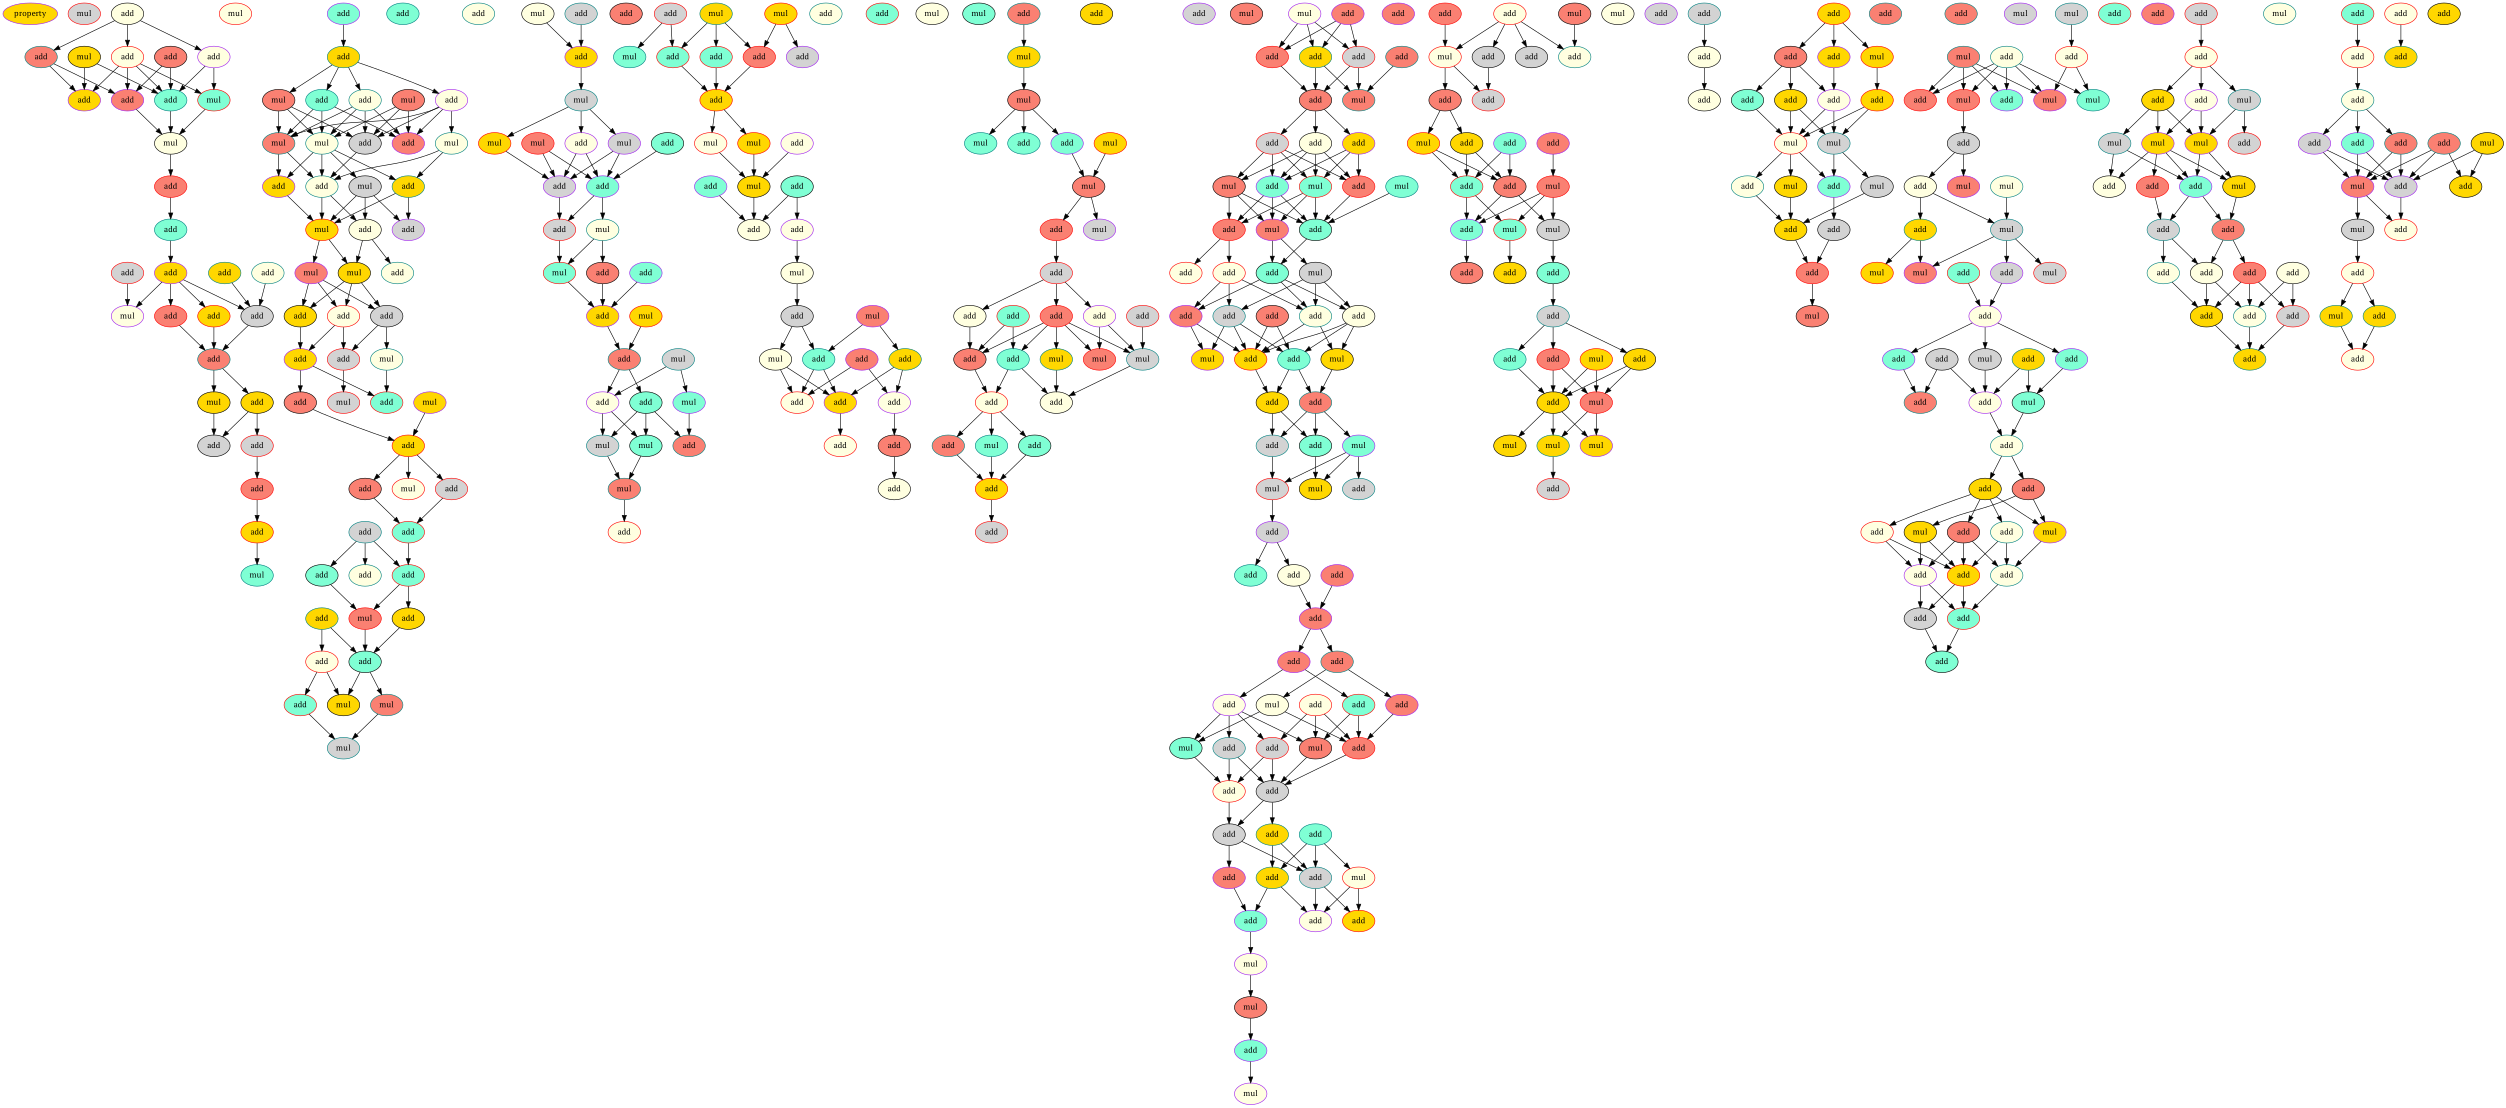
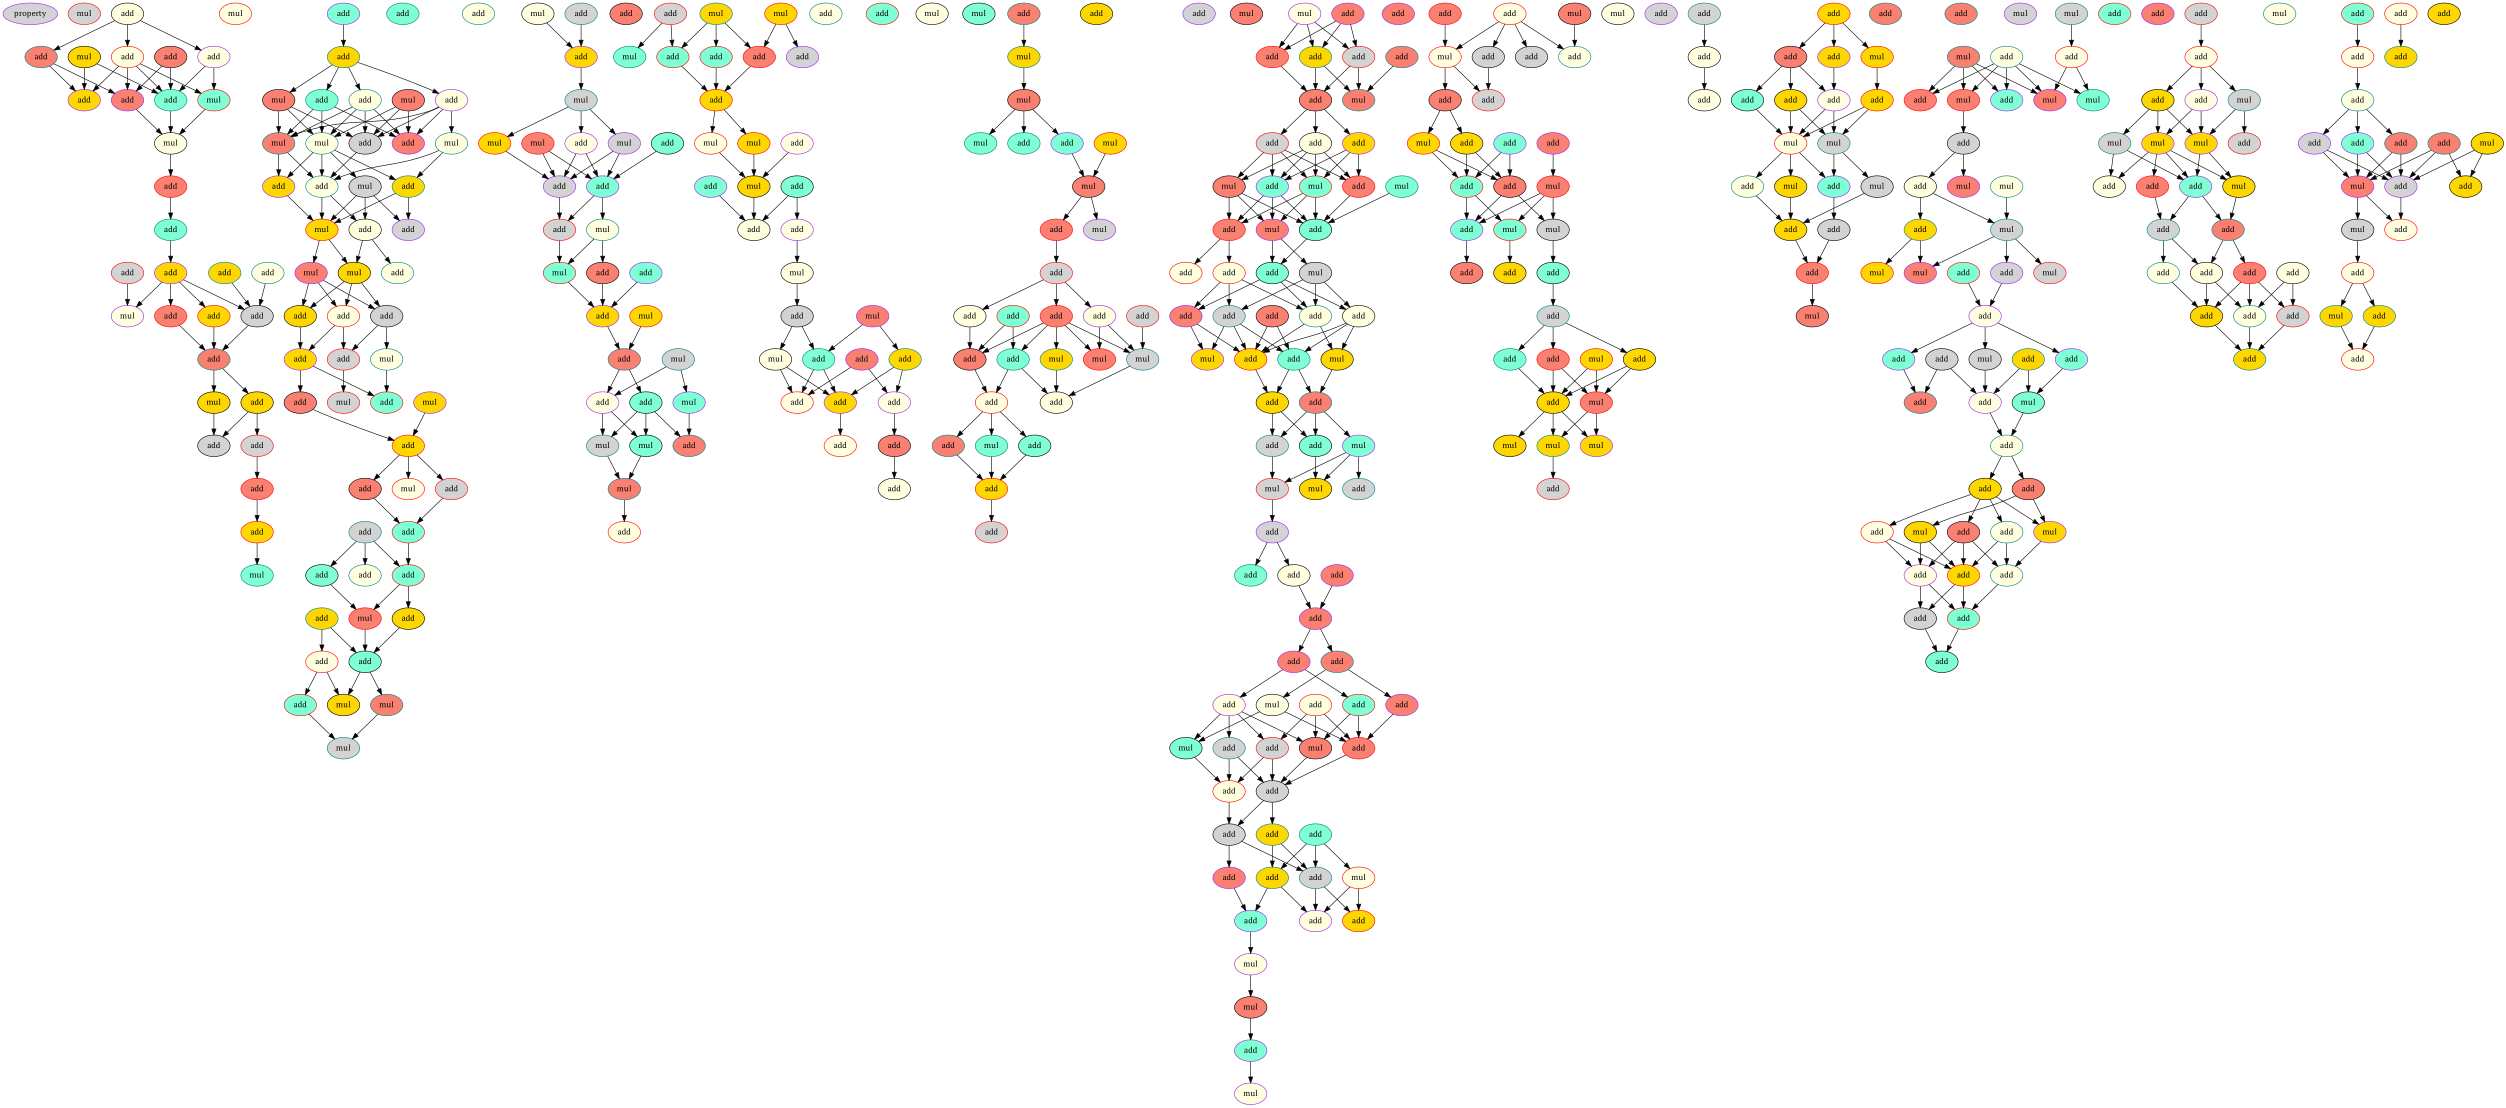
(30, 14) -> (30, 14)
